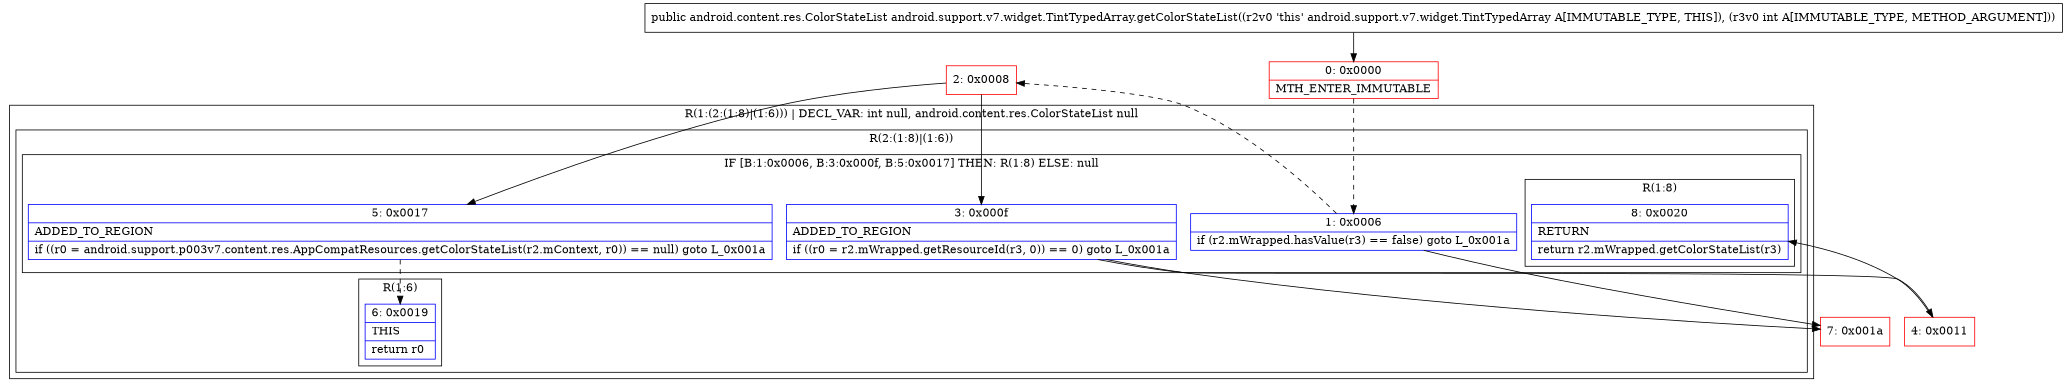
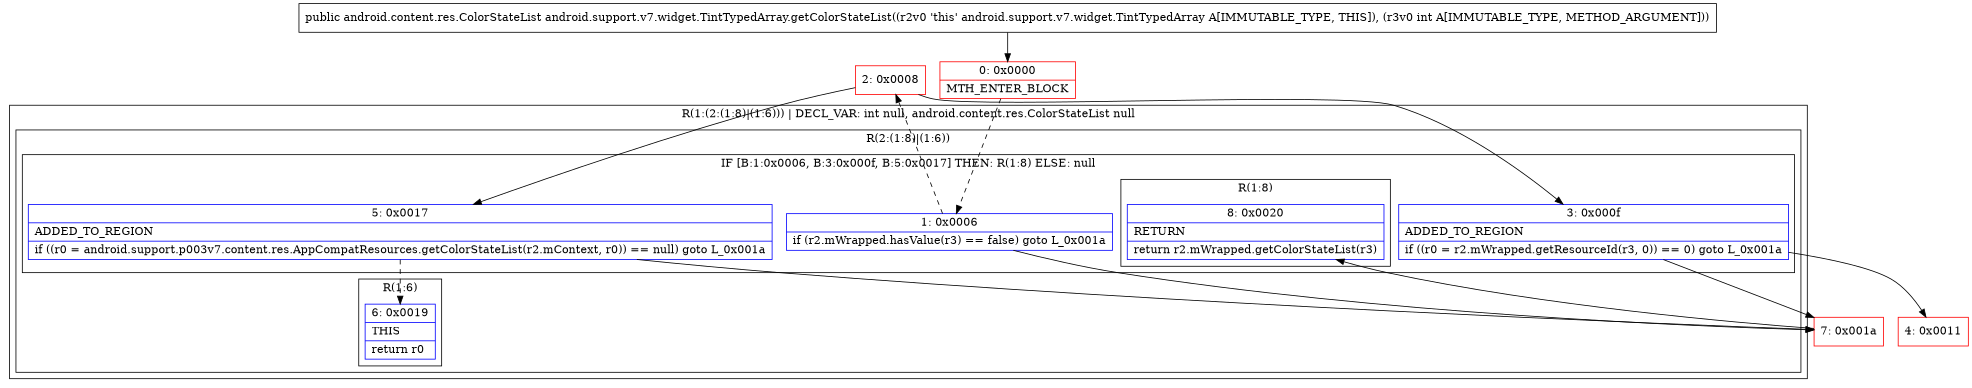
(1354, 89) -> (1008, 89)
(1873, 266) -> (1578, 304)
none -> (1221, 302)
